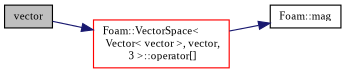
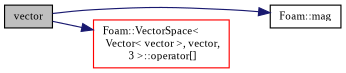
(244, 28) -> (156, 8)
